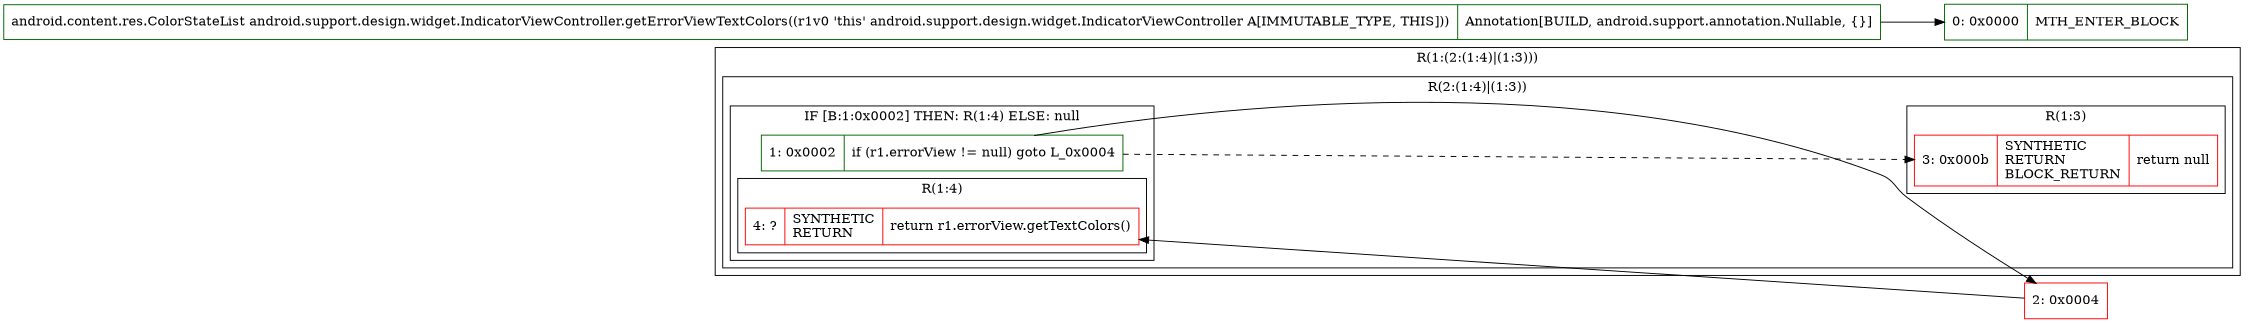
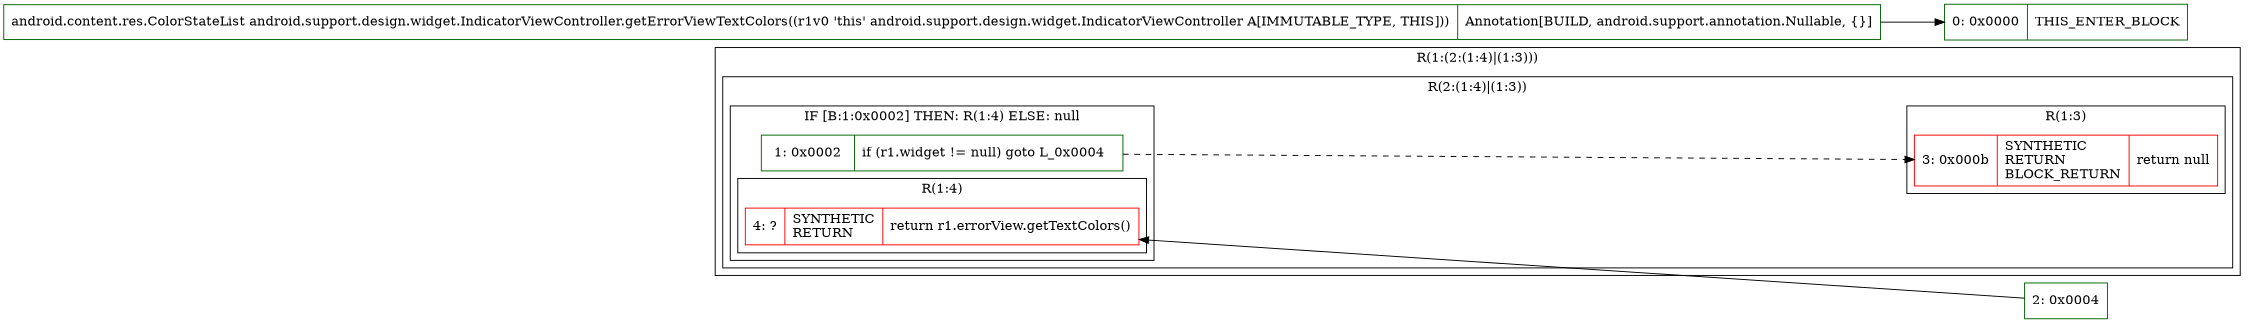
(2107, 22) -> (2107, 22)
(1551, 108) -> none
(984, 153) -> (984, 153)
(2066, 301) -> (2066, 301)
